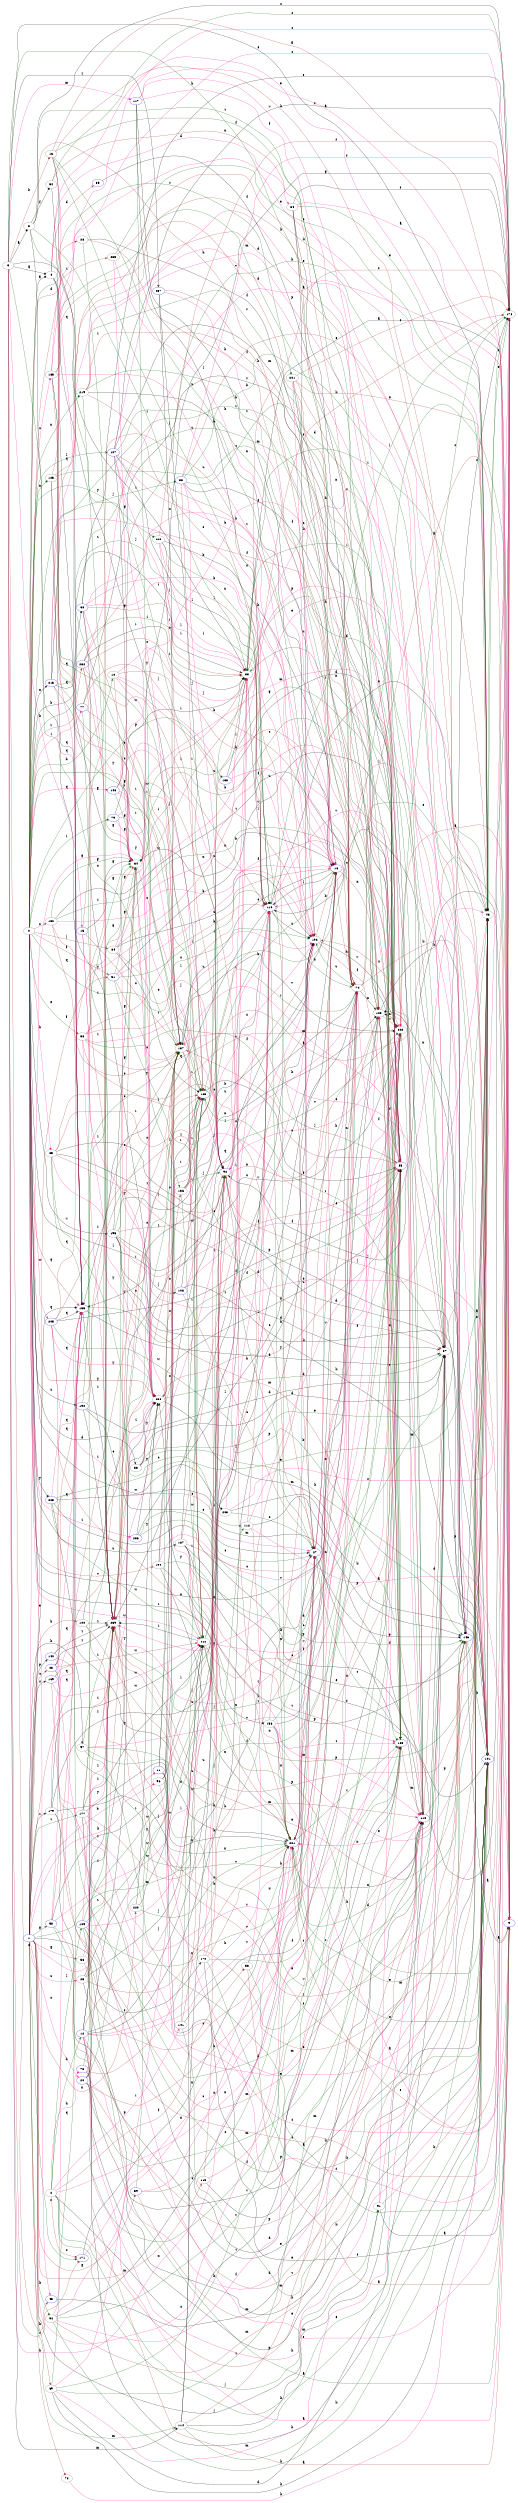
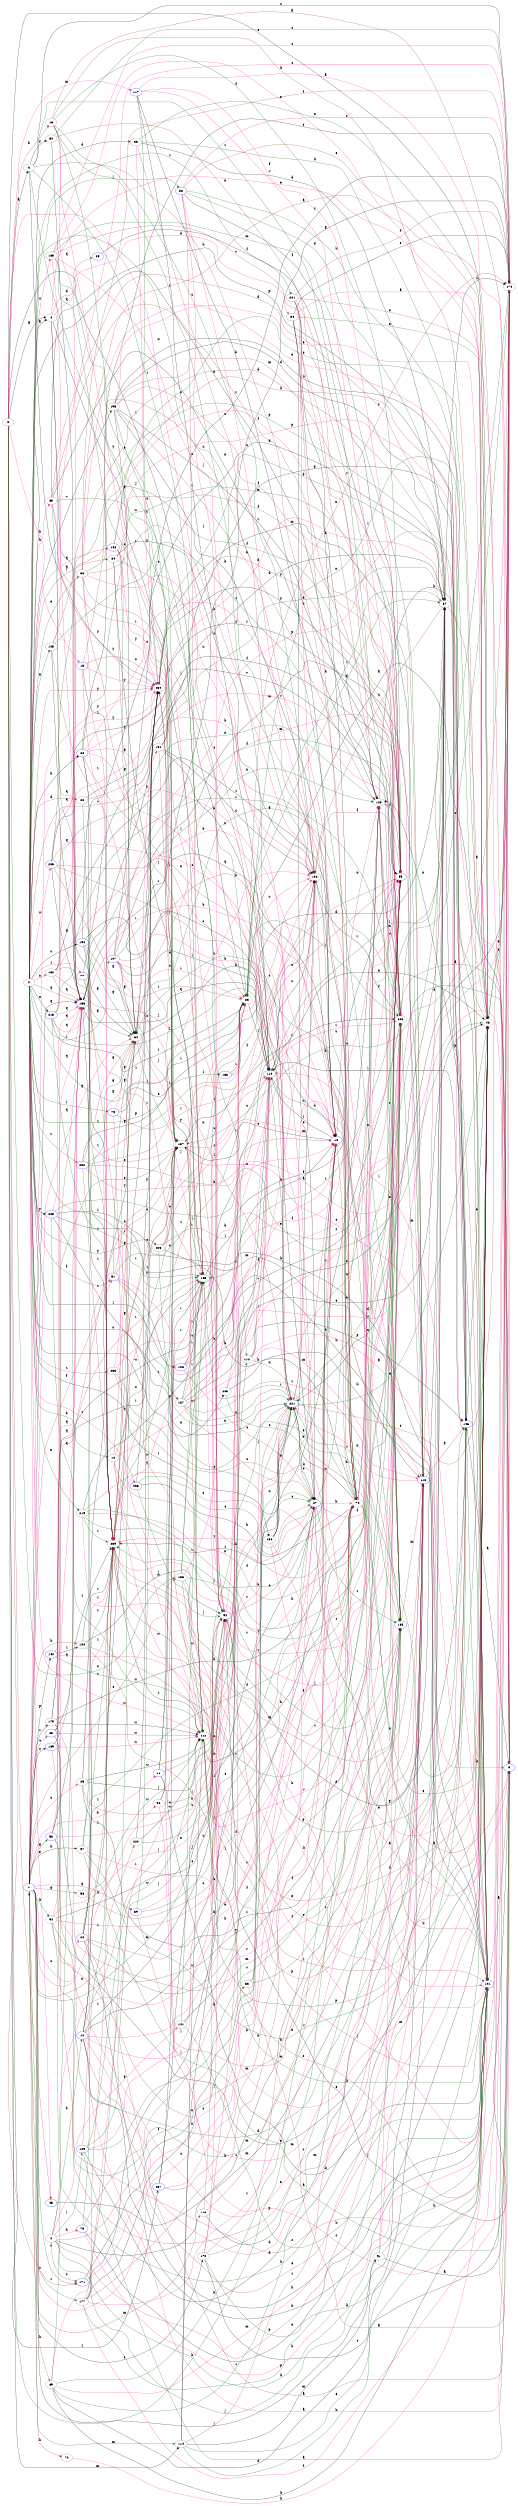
(79, 1637) -> (66, 1651)
